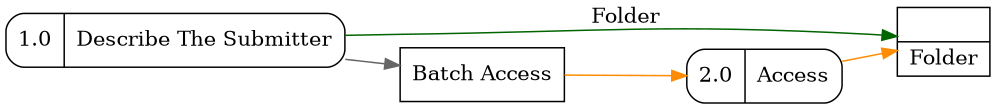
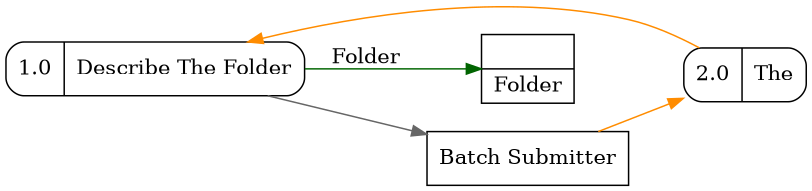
(205, 40) -> (184, 68)
(862, 57) -> (483, 7)
(482, 75) -> (528, 158)
(794, 75) -> (774, 74)
